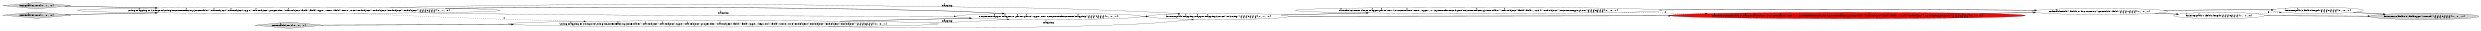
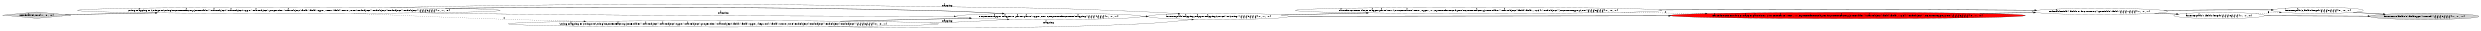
(37, 6) -> none
(289, 25) -> none
